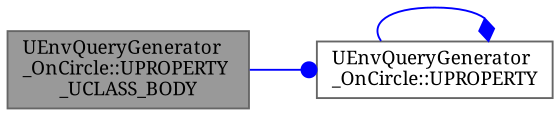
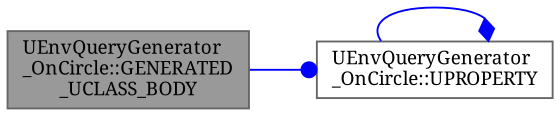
(128, 70) -> (128, 70)
